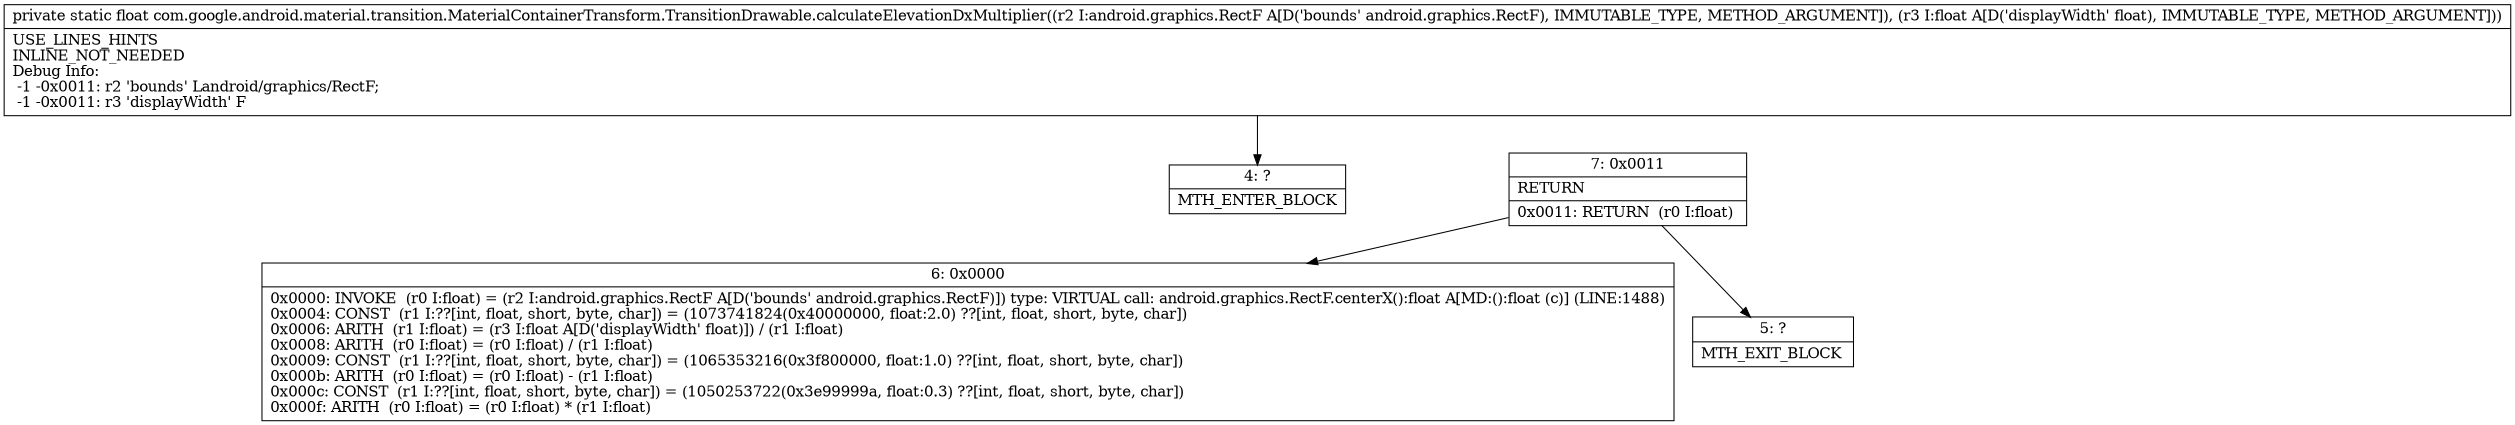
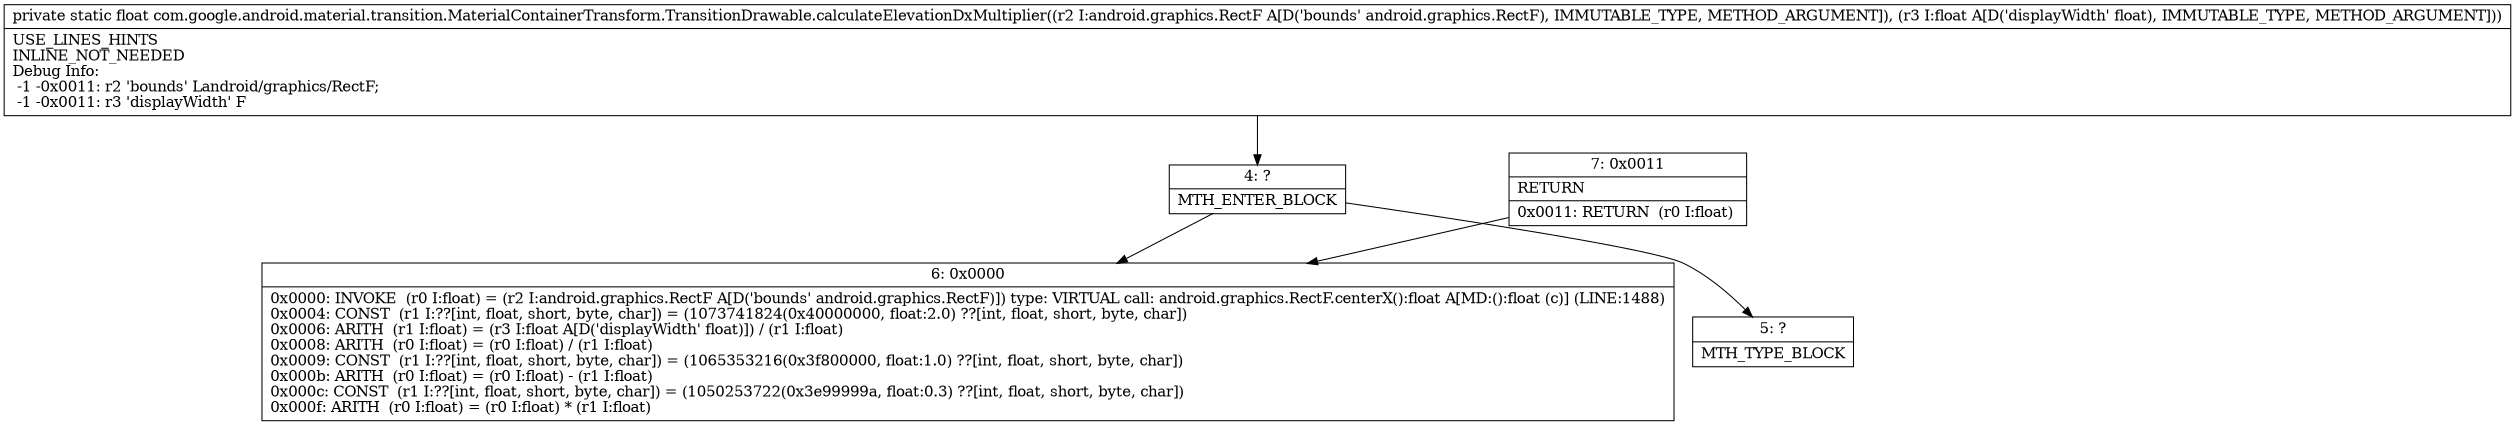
none -> (1170, 236)
(1702, 268) -> (1554, 235)
(1772, 354) -> (1773, 354)
